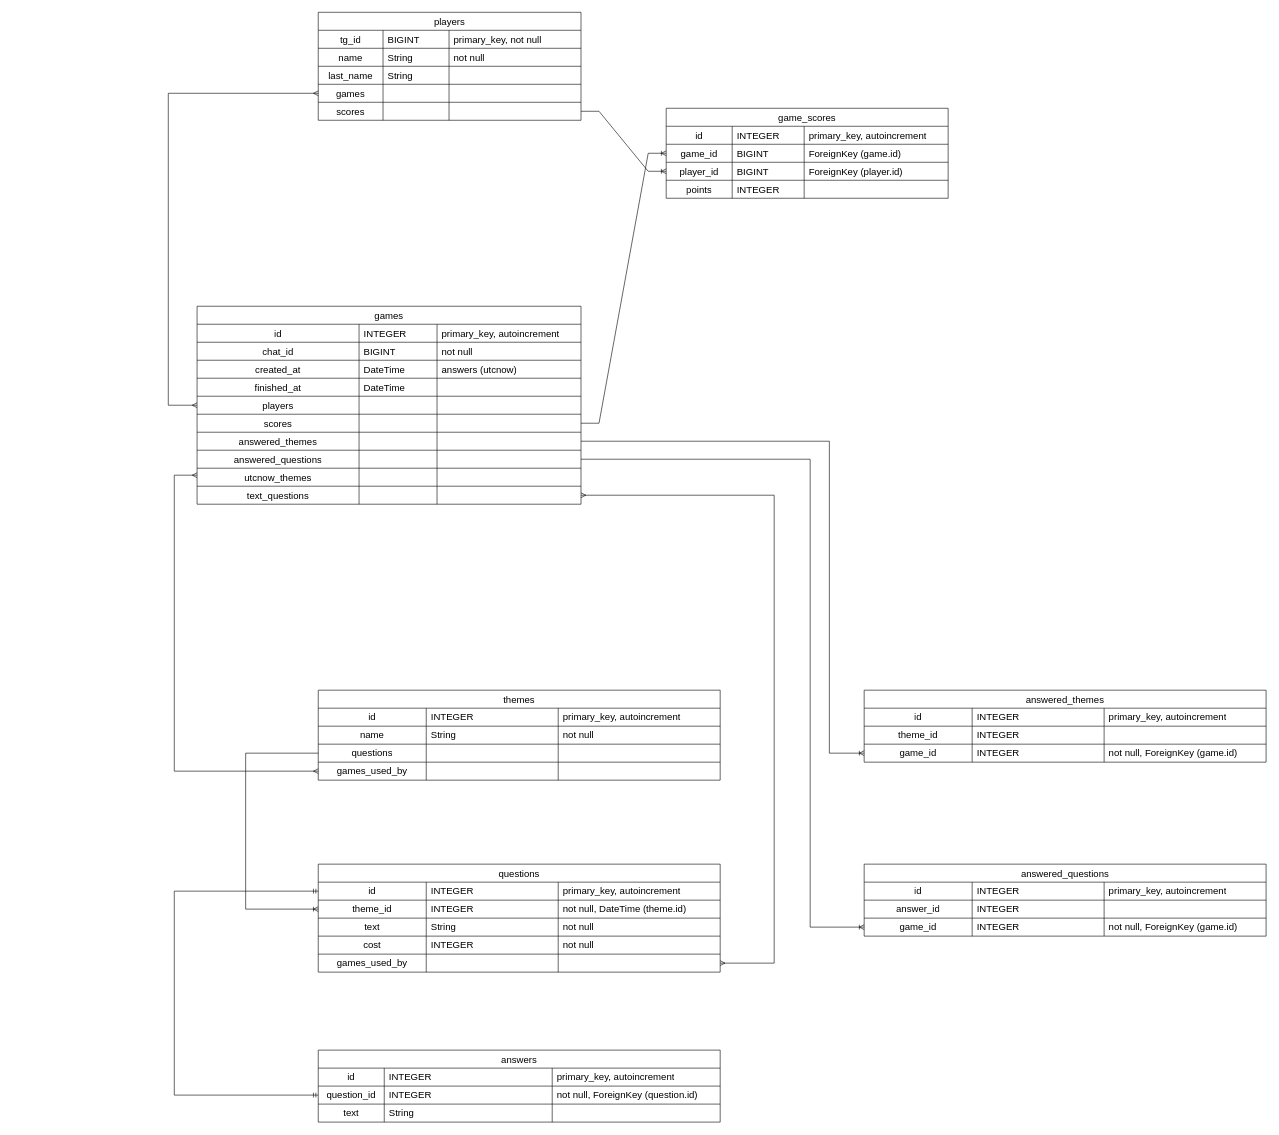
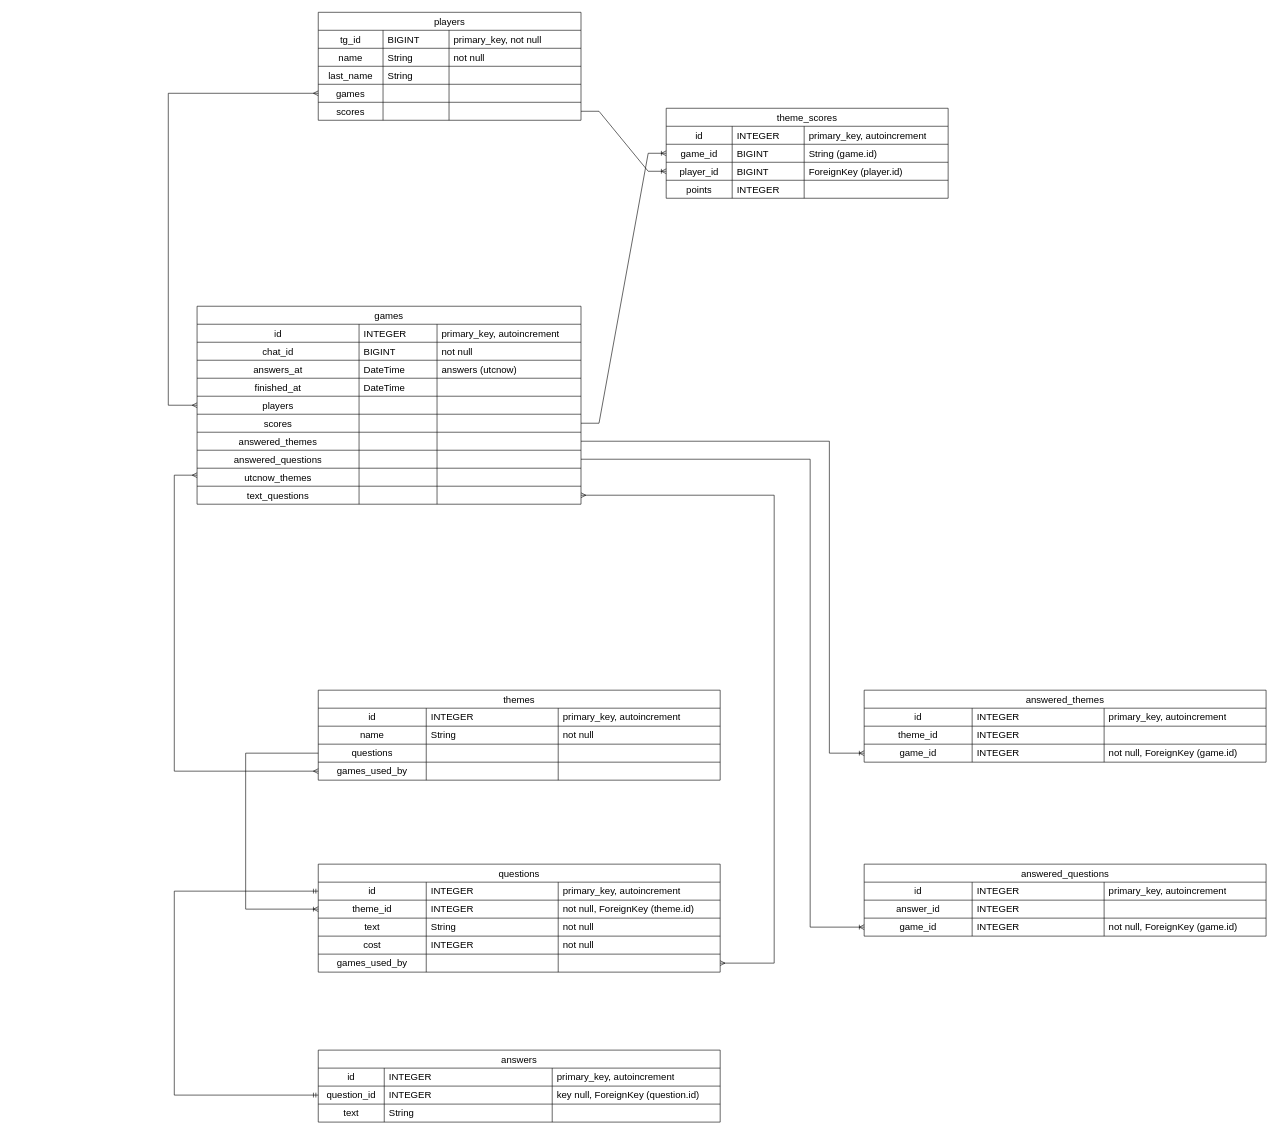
(807, 118) -> (807, 118)
(858, 153) -> (847, 153)
(278, 369) -> (278, 369)
(630, 909) -> (635, 909)
(636, 1095) -> (636, 1095)
